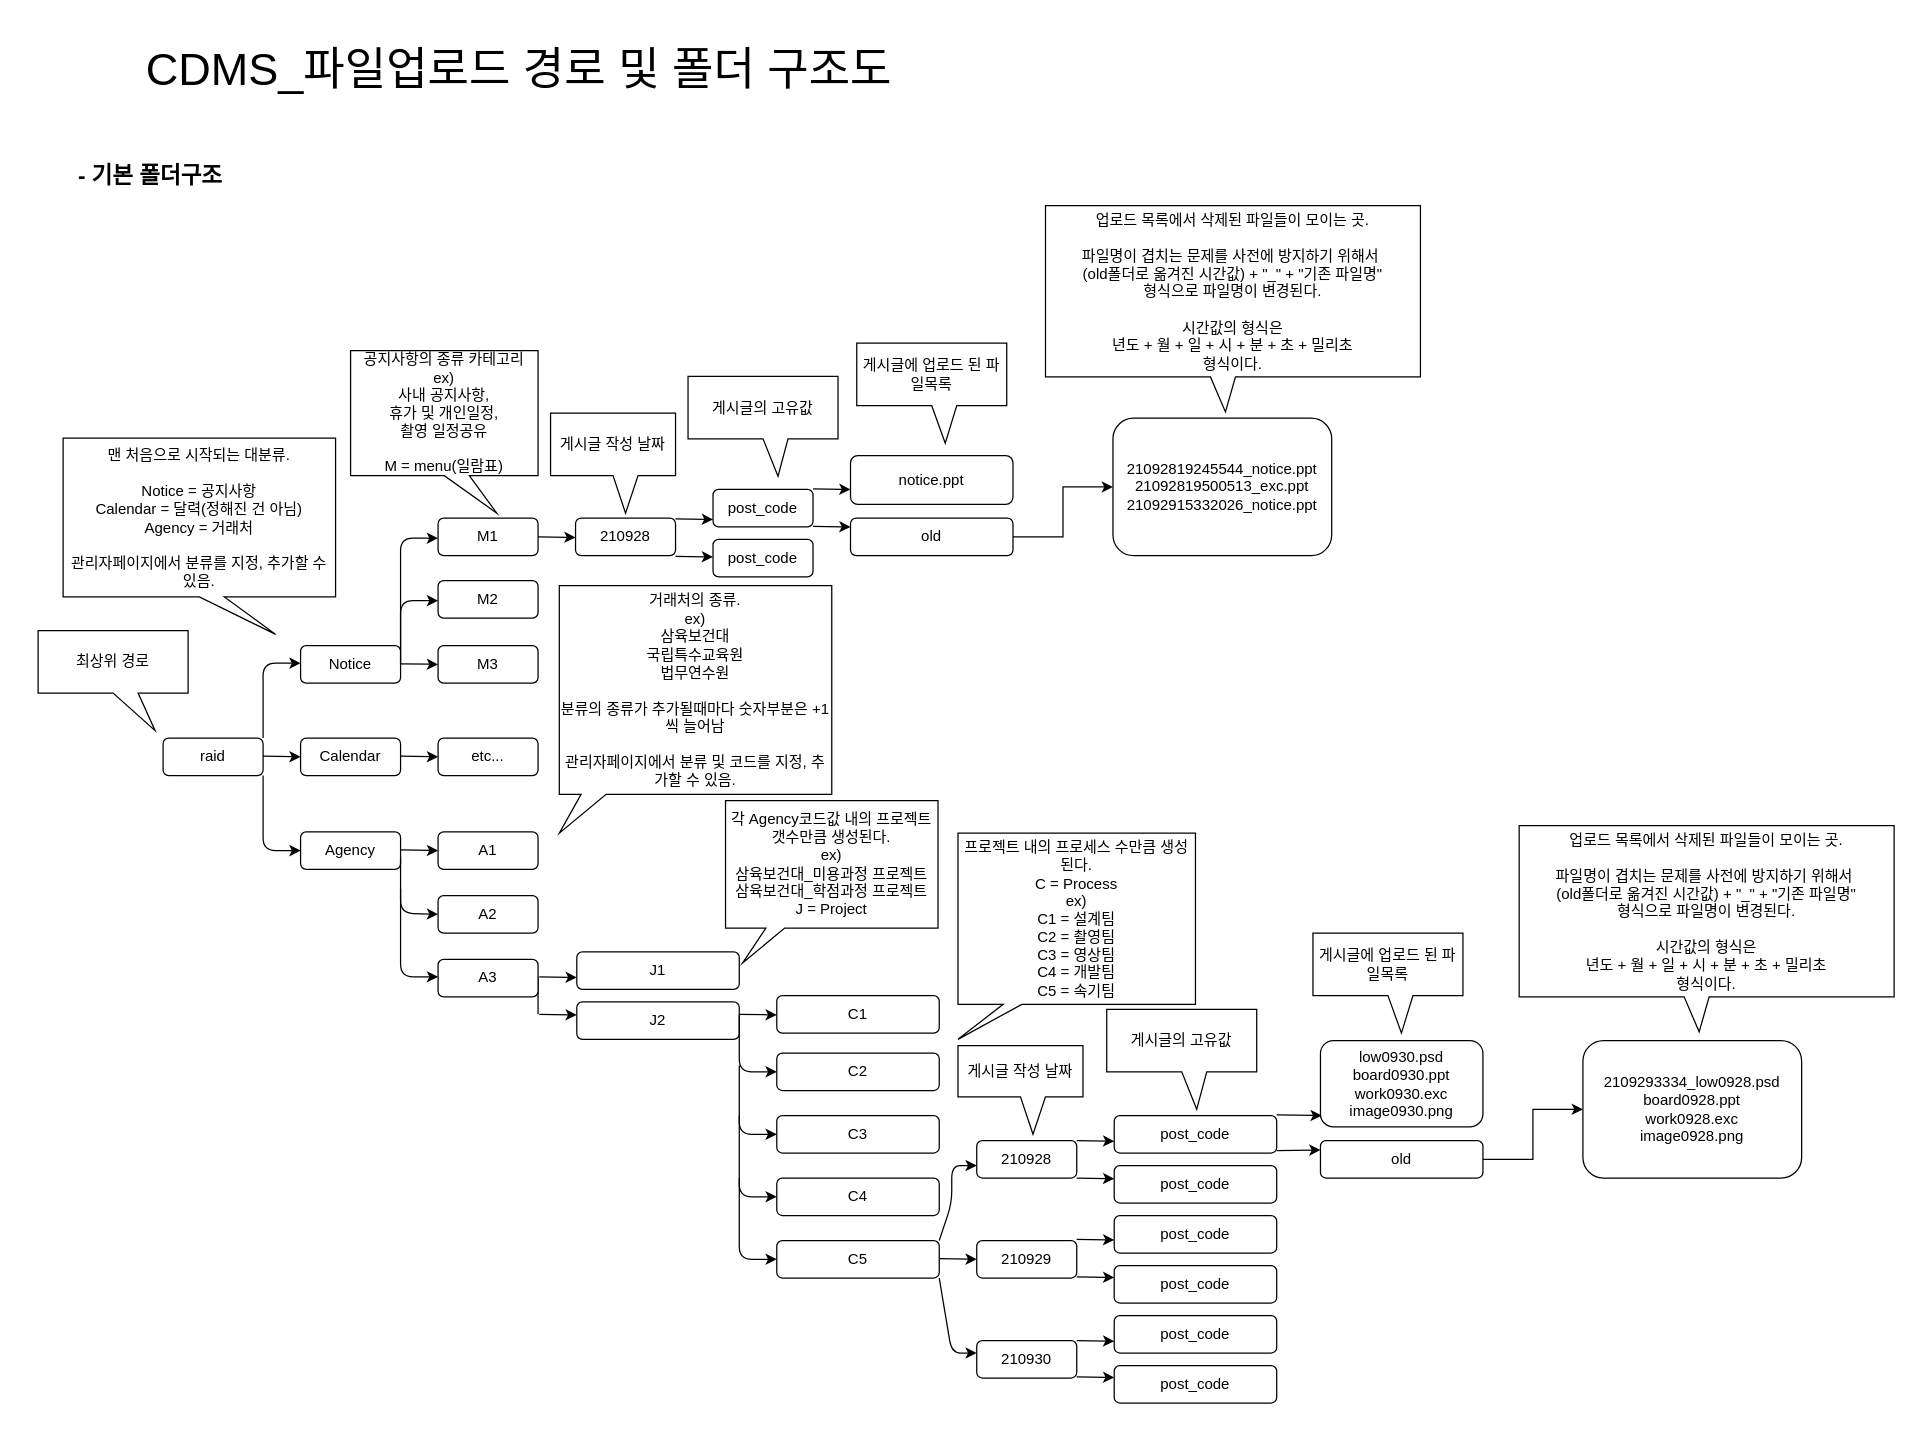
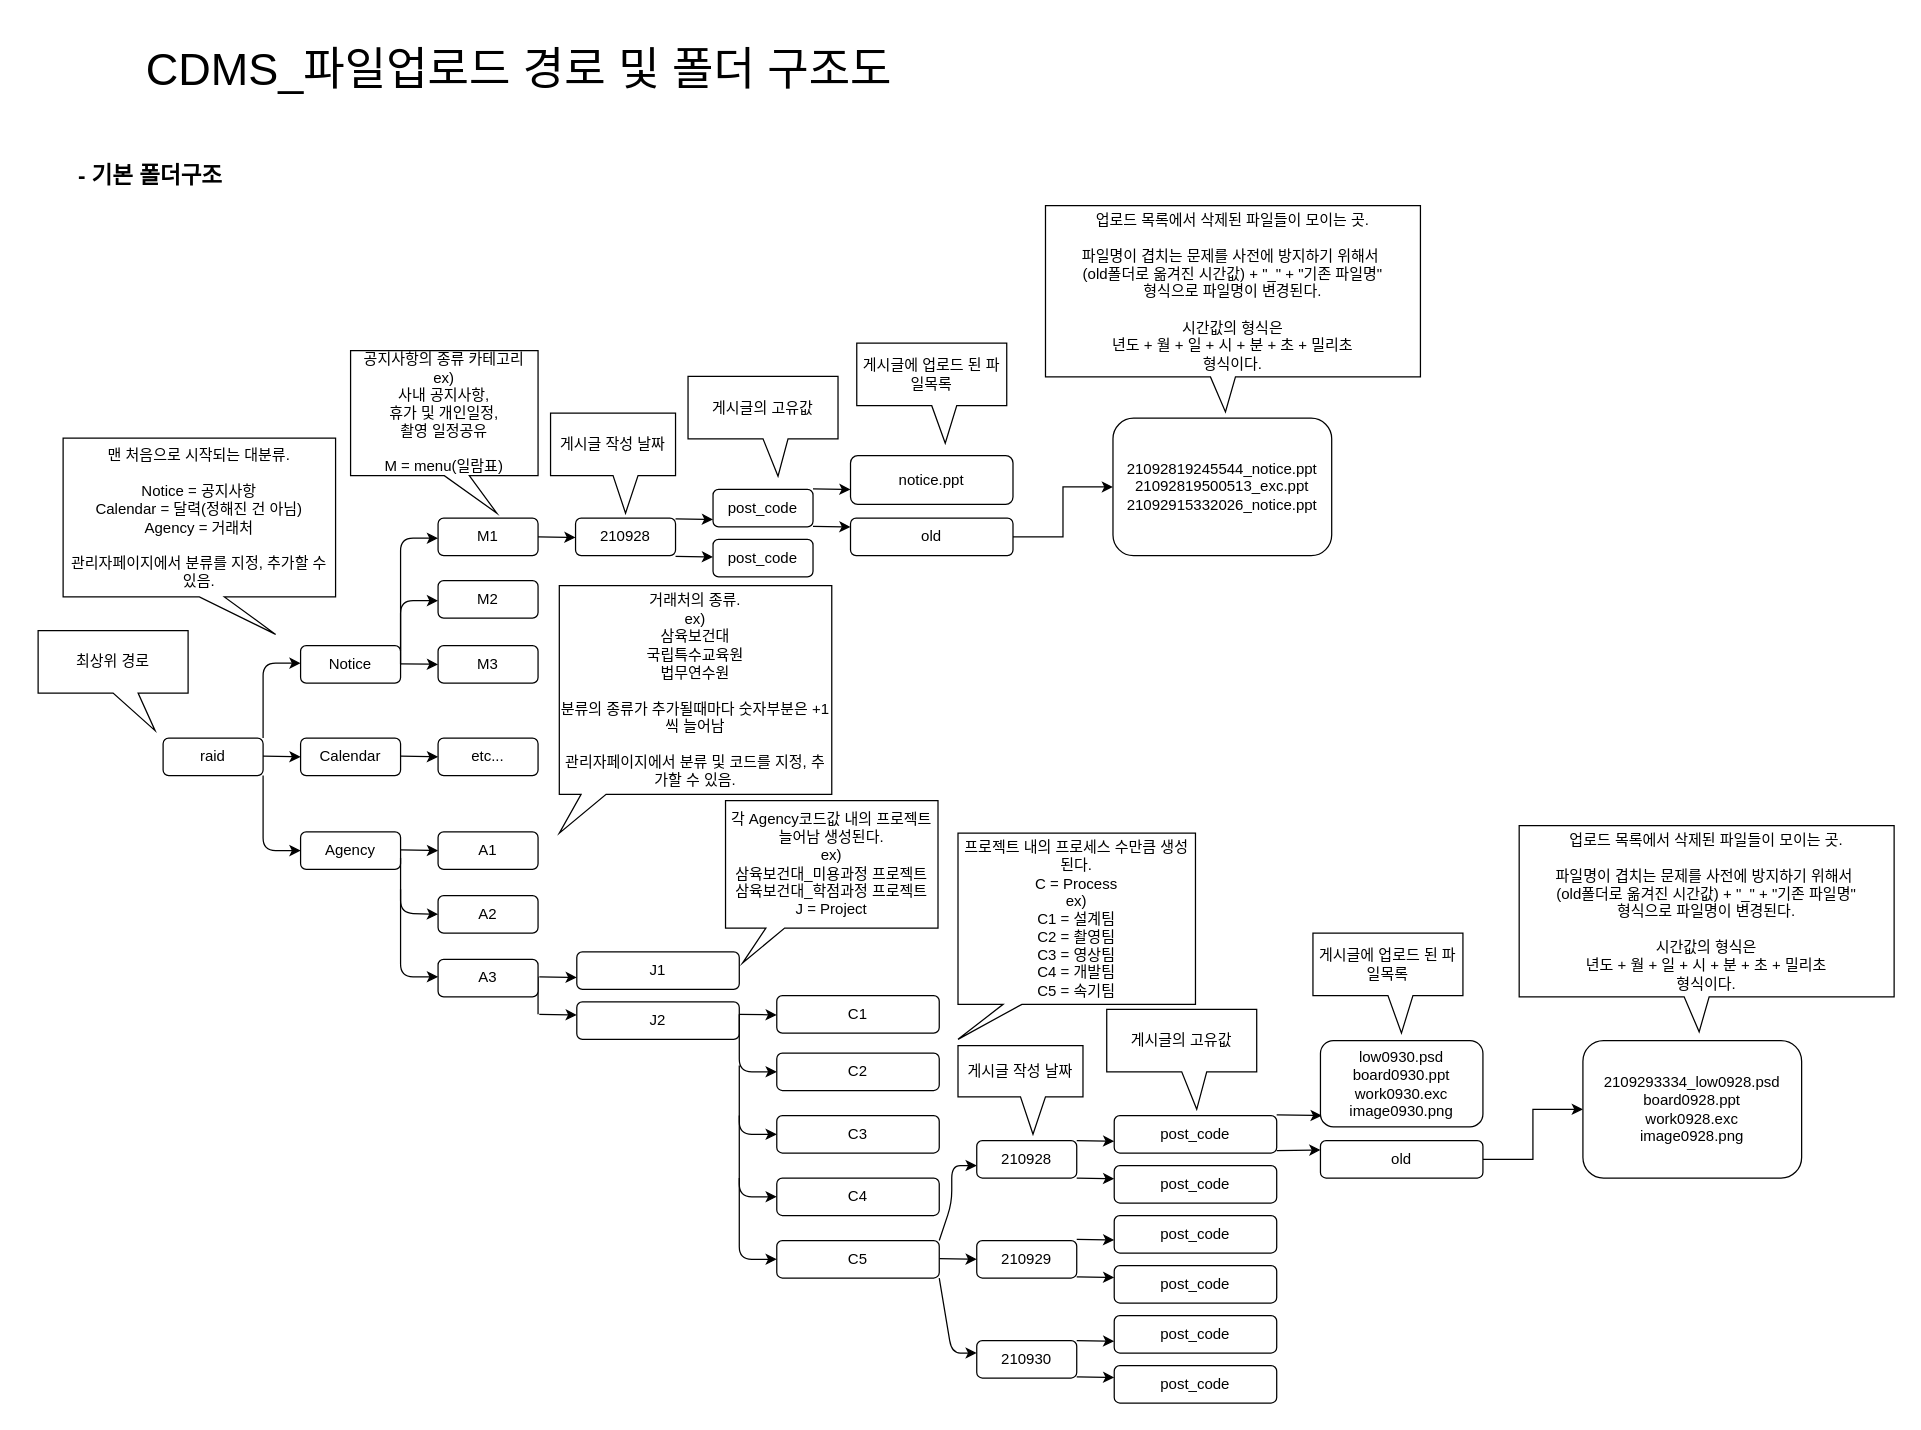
(832, 864) -> (832, 864)
